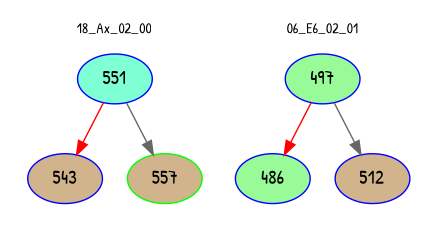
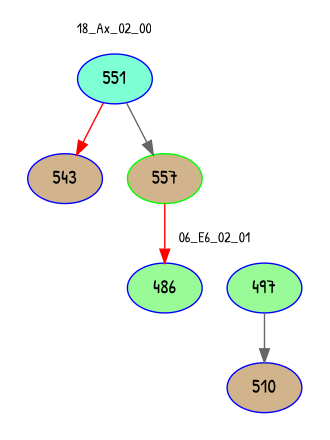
(301, 123) -> (165, 234)
(372, 179) -> (264, 388)
